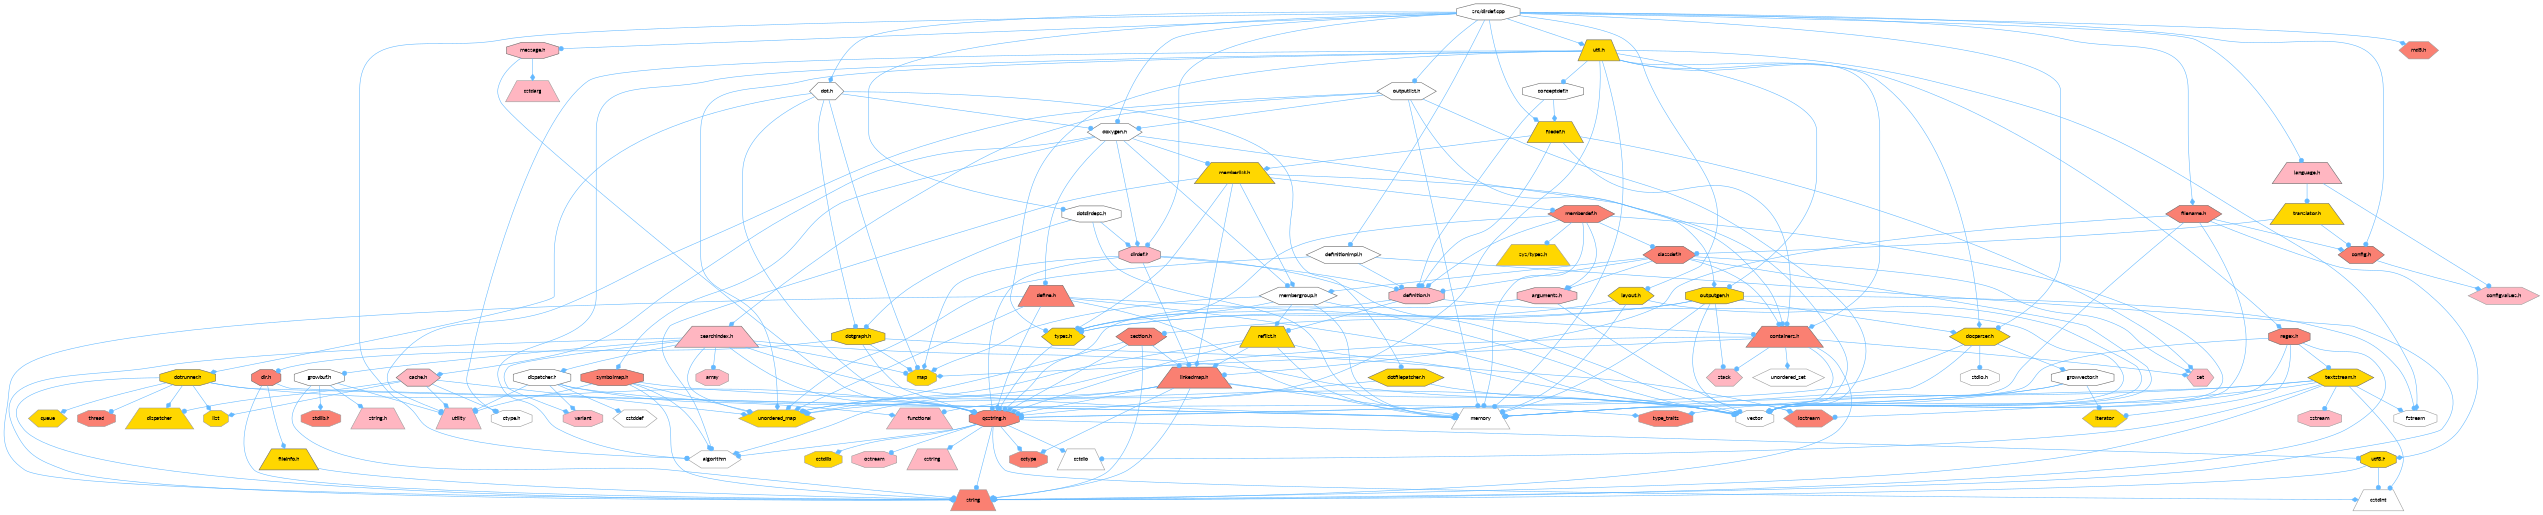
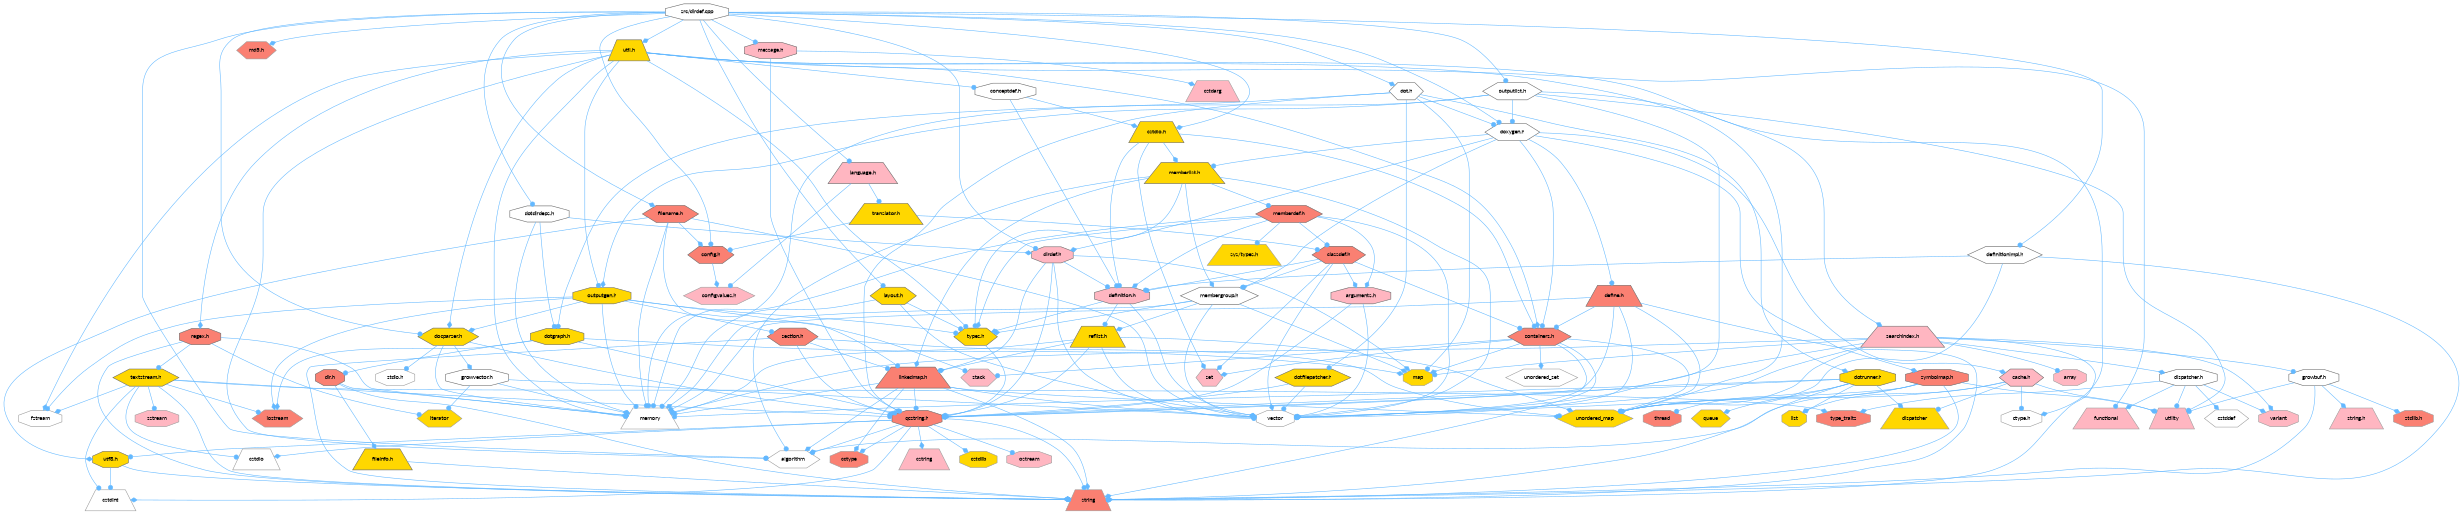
(1555, 132) -> (1156, 132)
(1785, 337) -> (1539, 337)
(2043, 404) -> none
